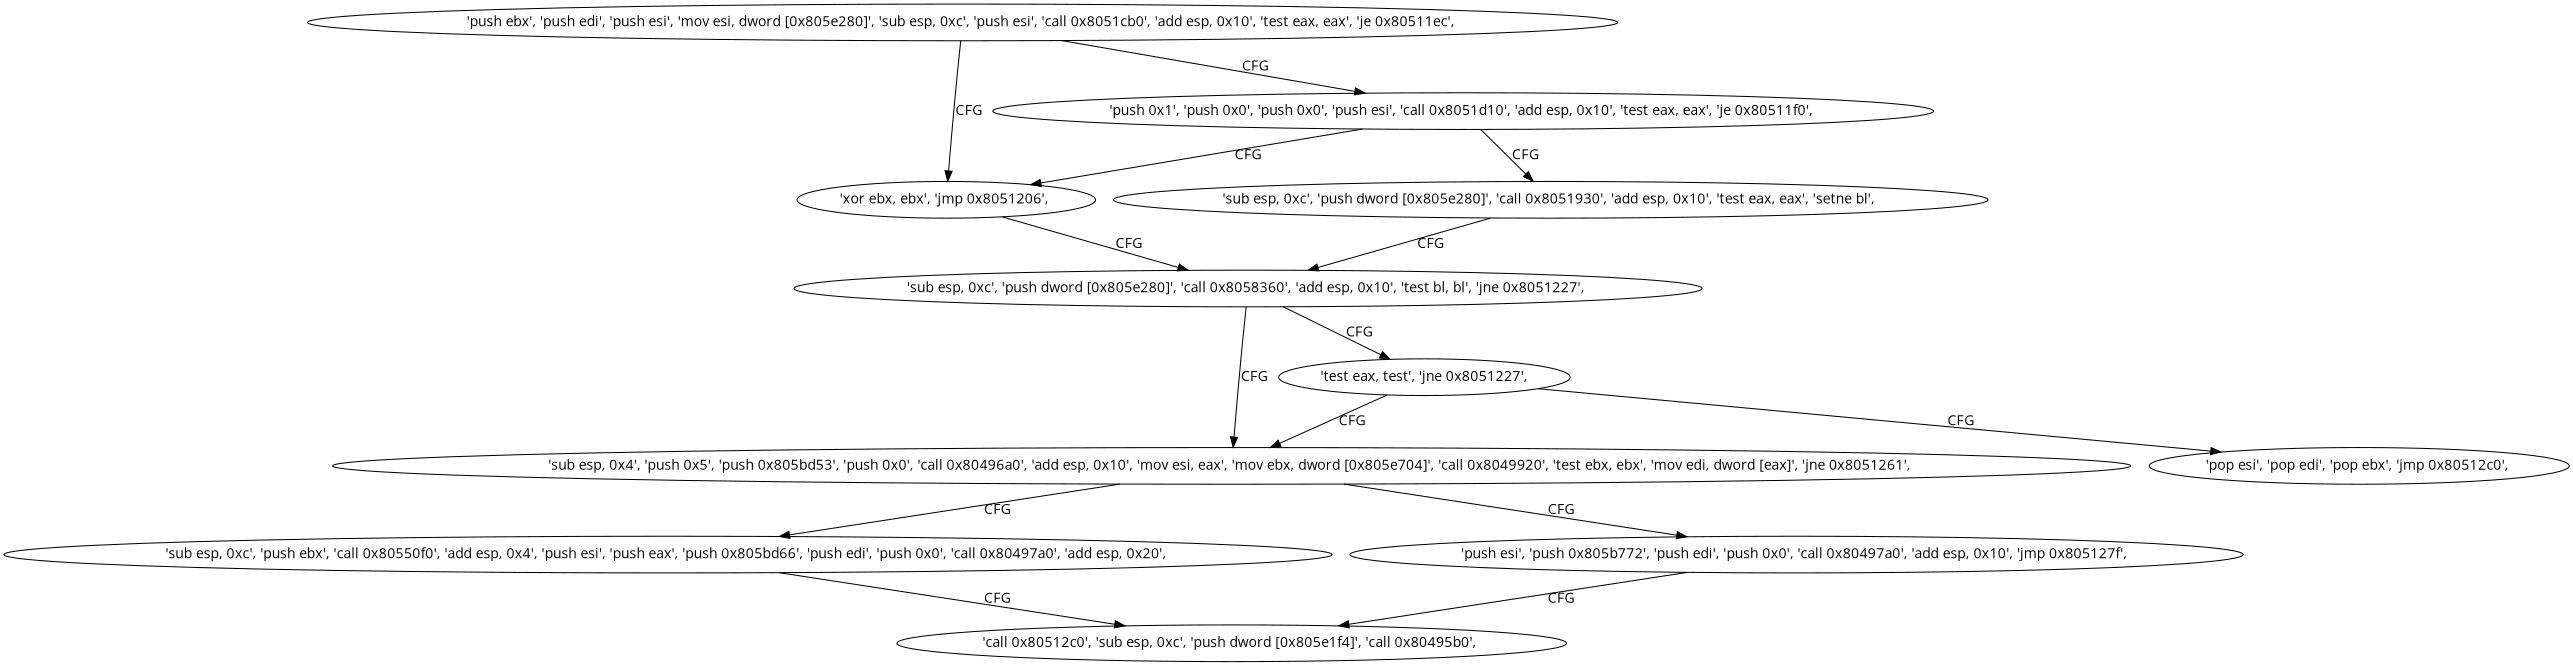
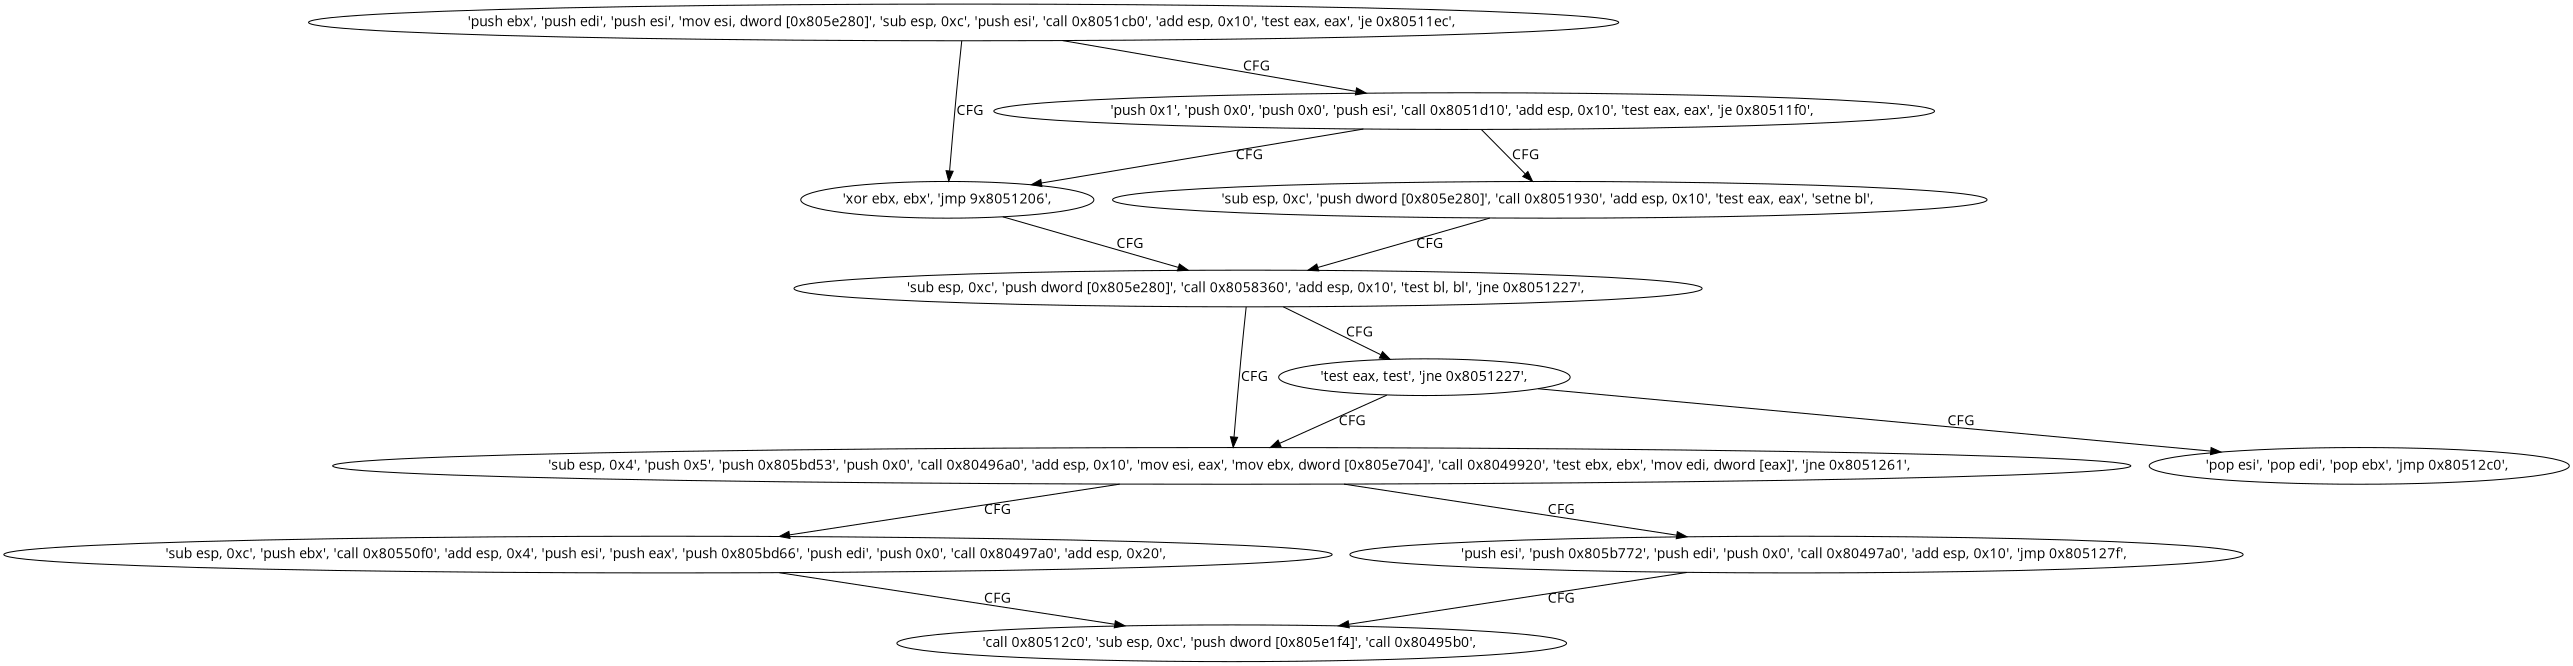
(946, 200) -> (947, 200)
